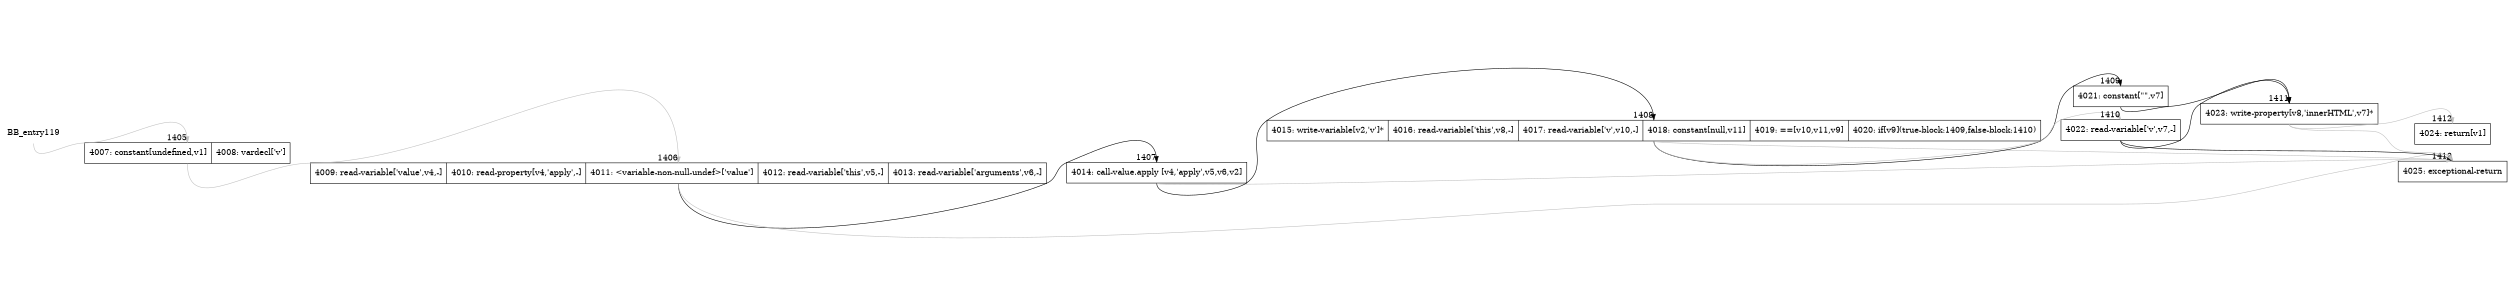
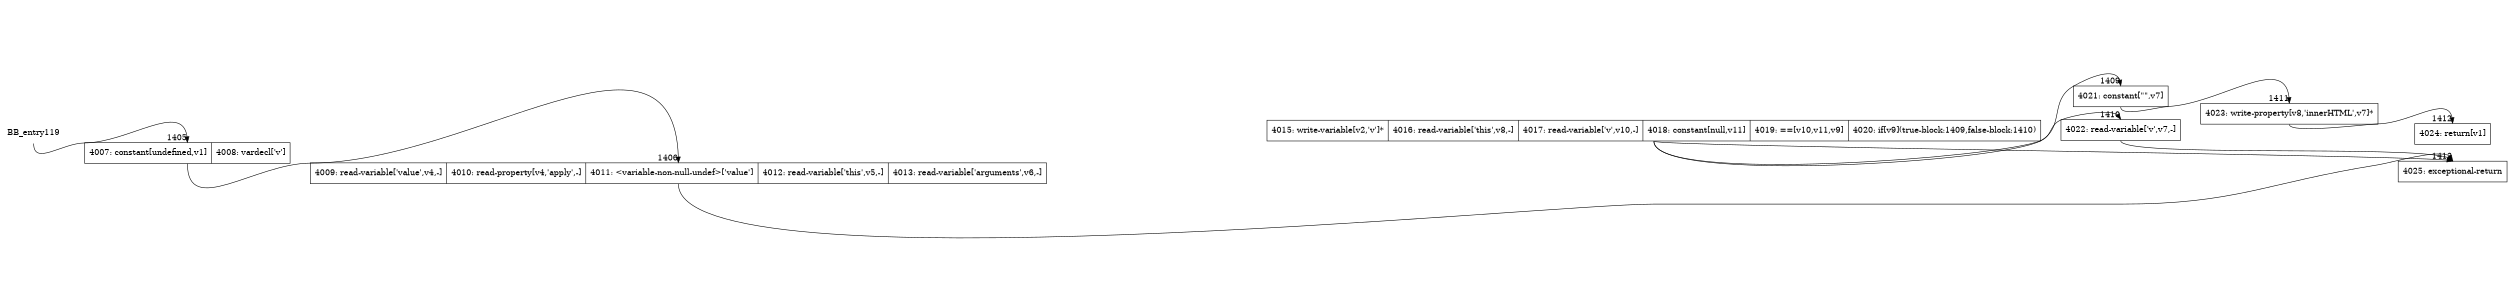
(2198, 106) -> none
(2373, 124) -> (2373, 124)
(2372, 131) -> none
(446, 137) -> (446, 137)
(111, 139) -> (111, 139)
(2050, 151) -> (2050, 151)
(1889, 160) -> (1889, 160)
(1157, 173) -> none
(1560, 209) -> (1560, 209)
